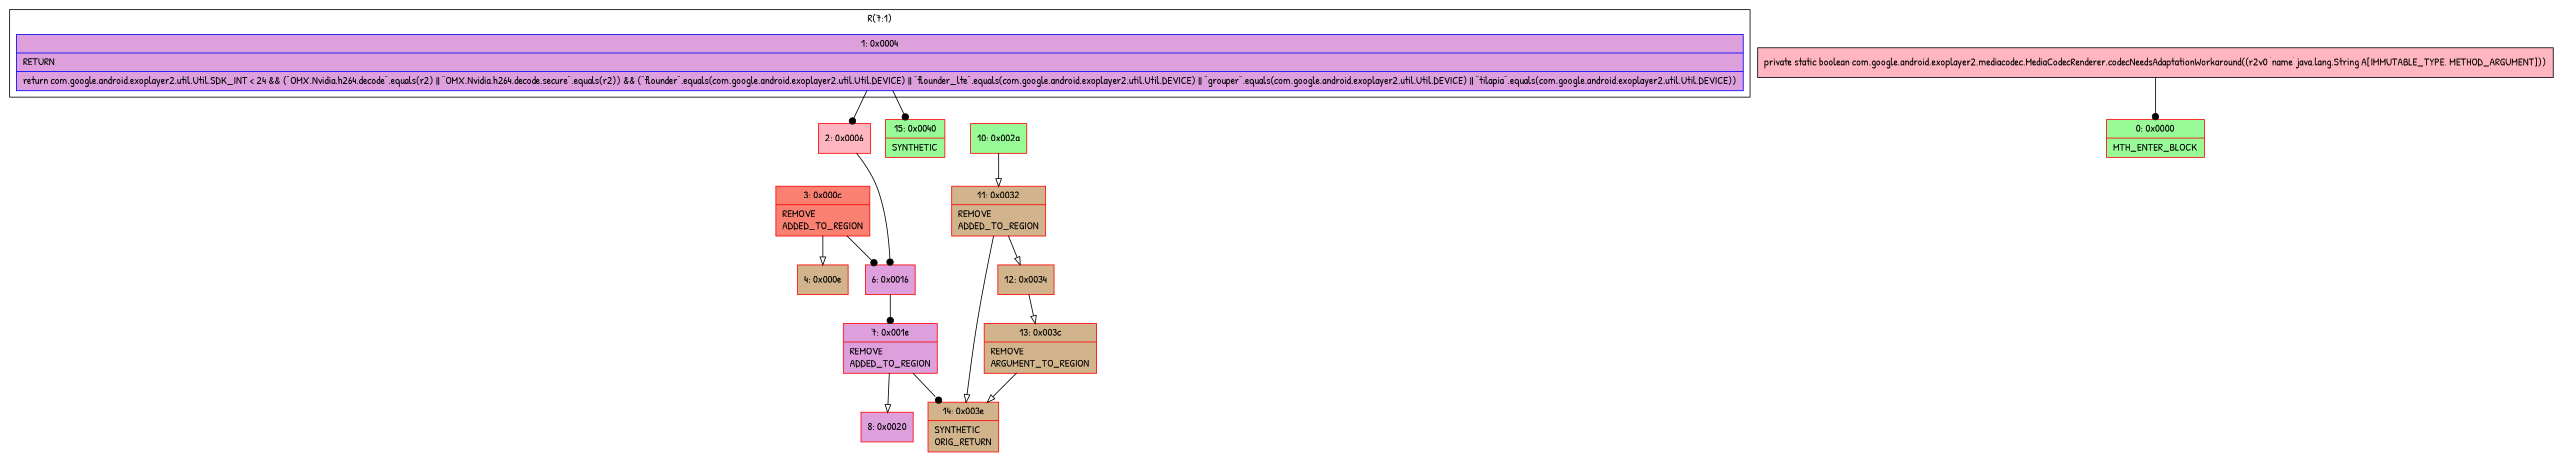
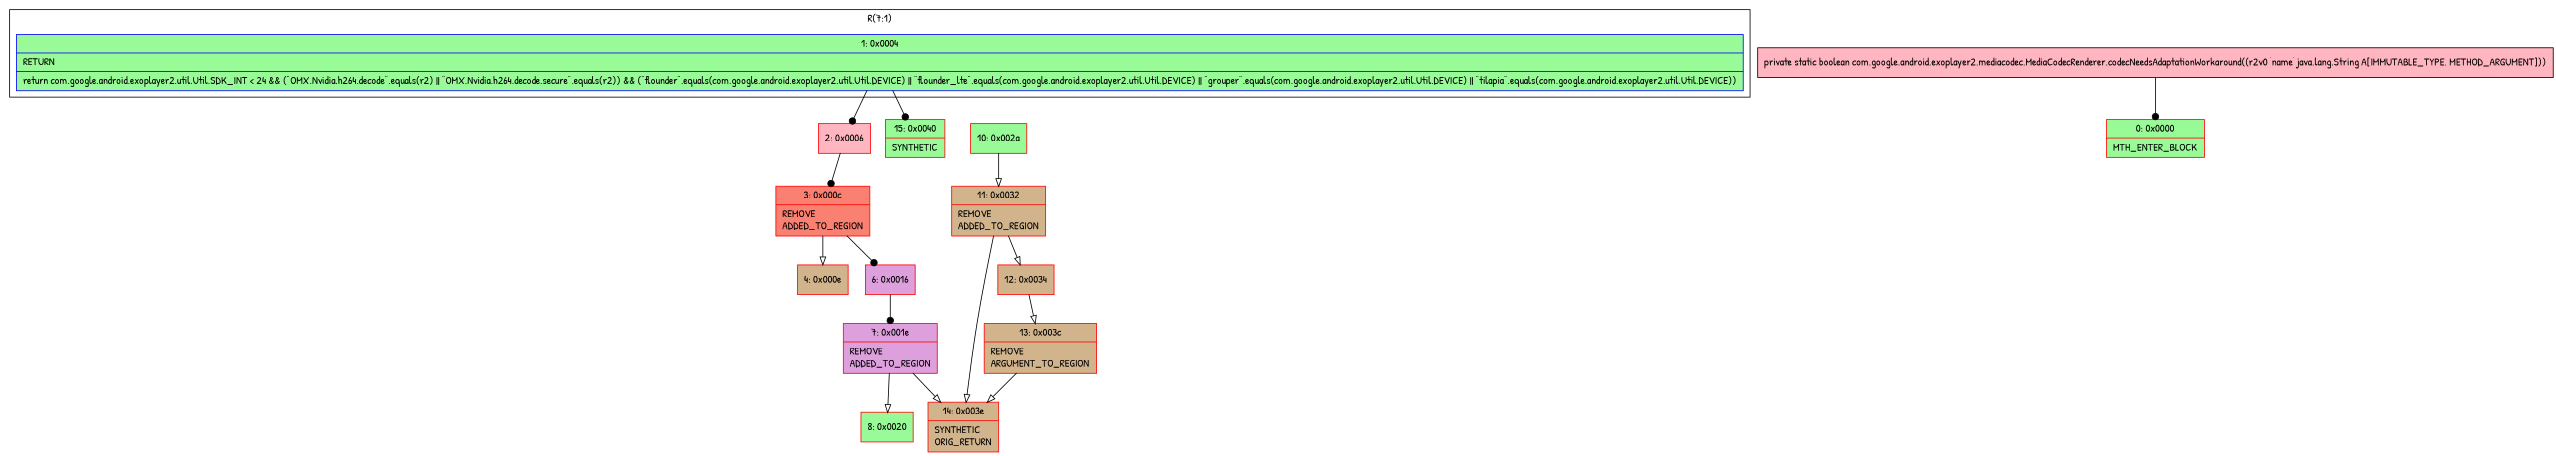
(880, 63) -> (880, 63)
(882, 203) -> (836, 167)
(924, 385) -> (924, 385)
(887, 427) -> (887, 427)
